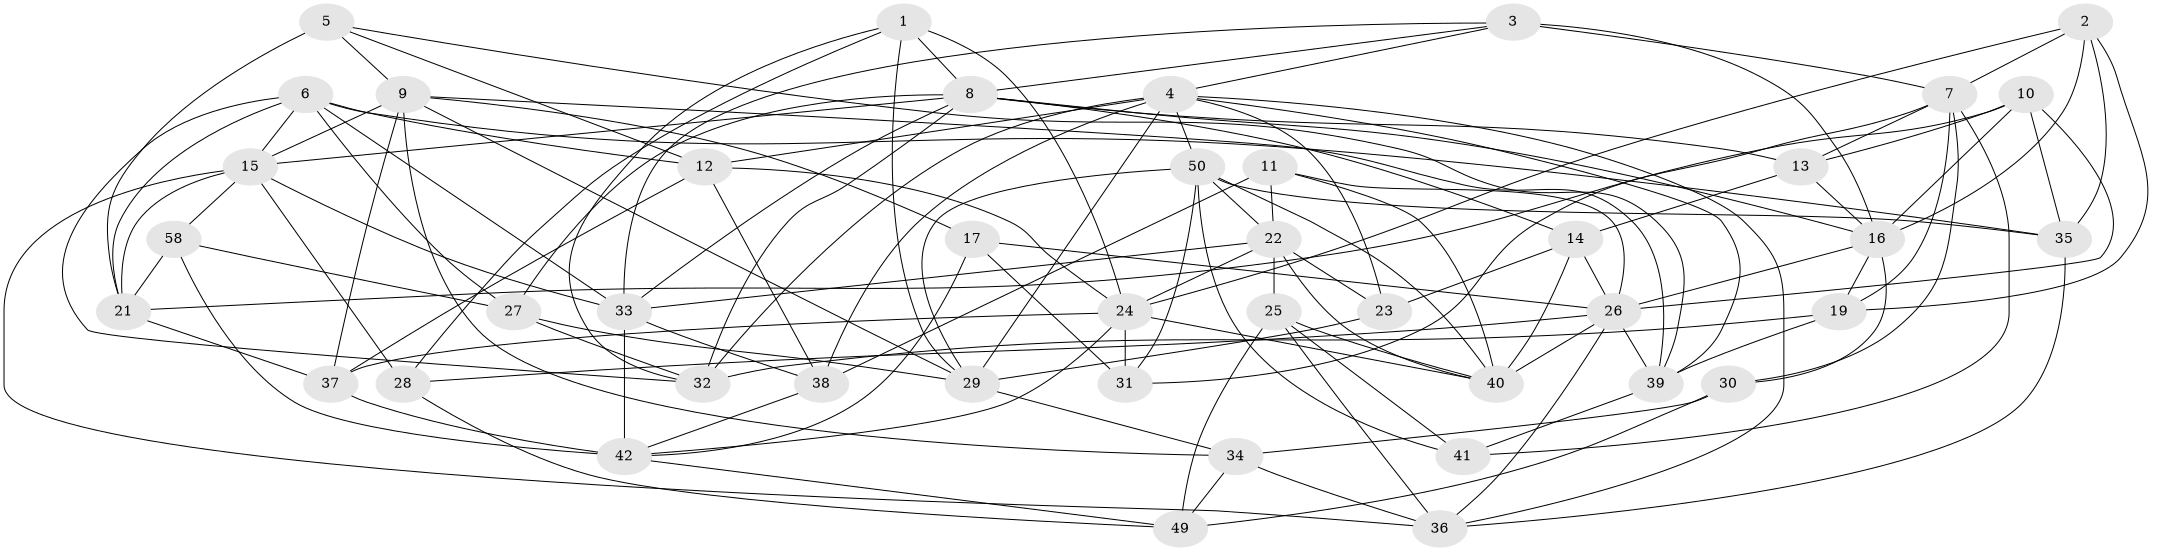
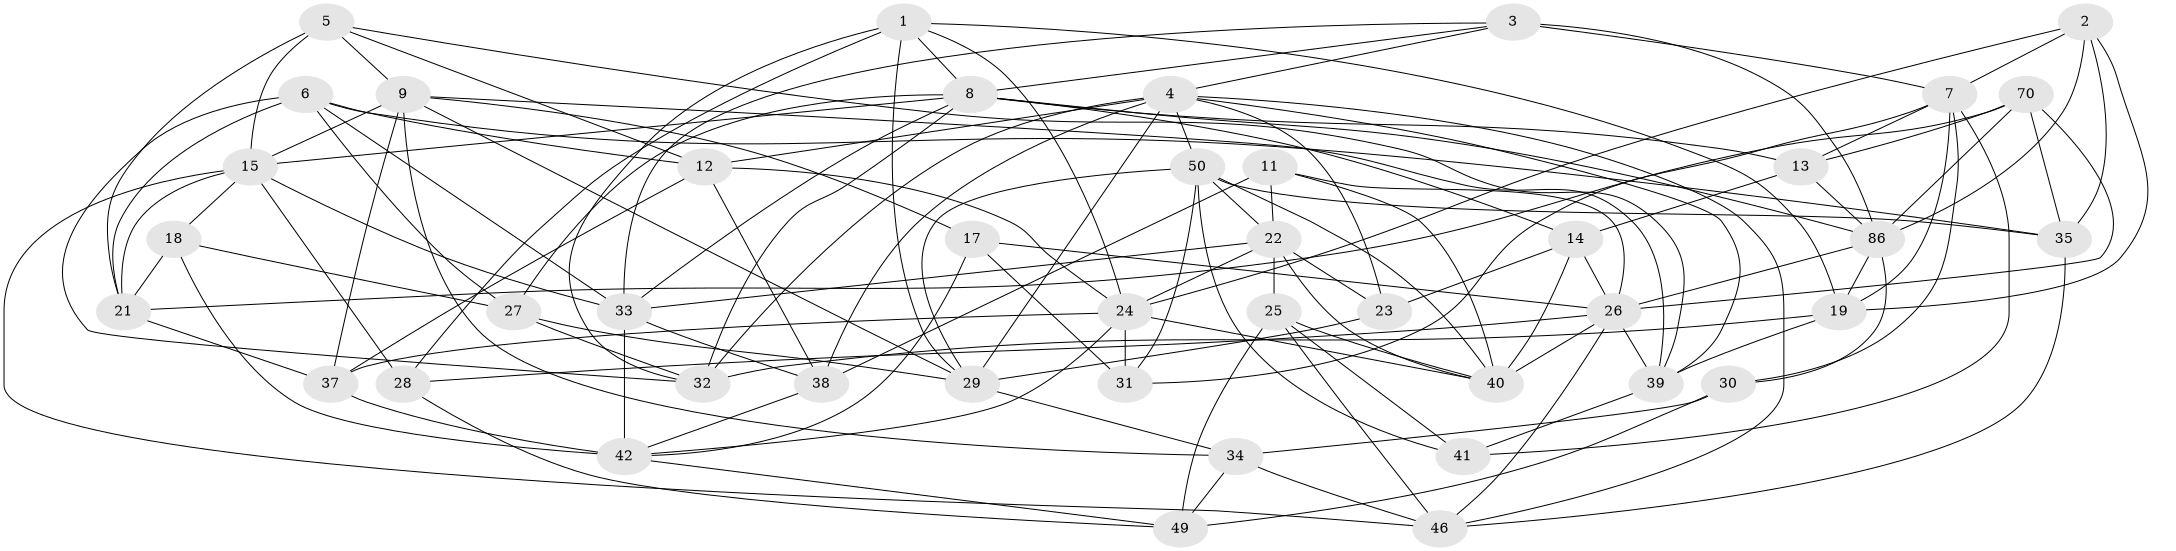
none -> (1420, 77)
(2026, 95) -> (2026, 95)
(278, 131) -> (265, 85)
(174, 239) -> (174, 239)
(1877, 239) -> (1877, 239)
(1440, 529) -> (1440, 529)
